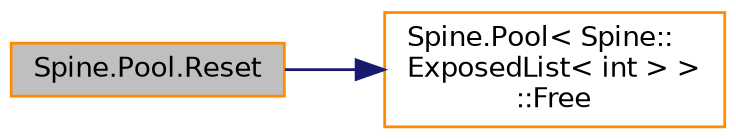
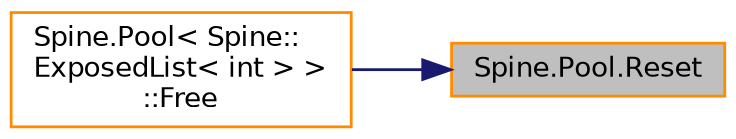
(320, 70) -> (387, 70)
